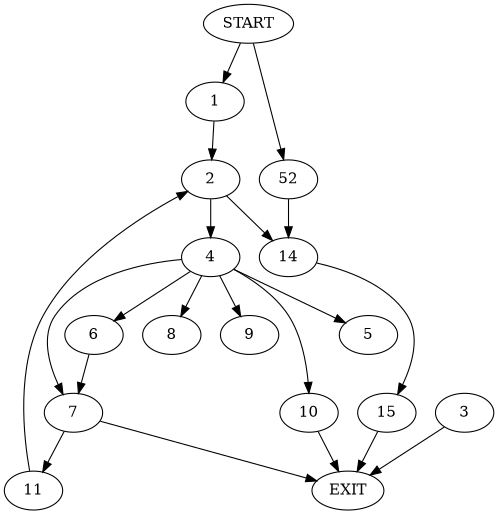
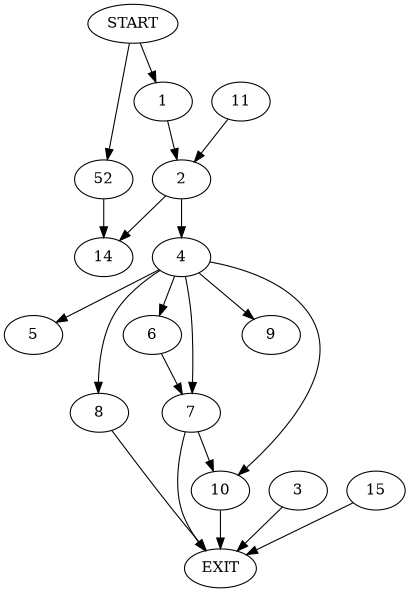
(396, 302) -> none
(56, 447) -> (204, 446)
none -> (155, 487)
